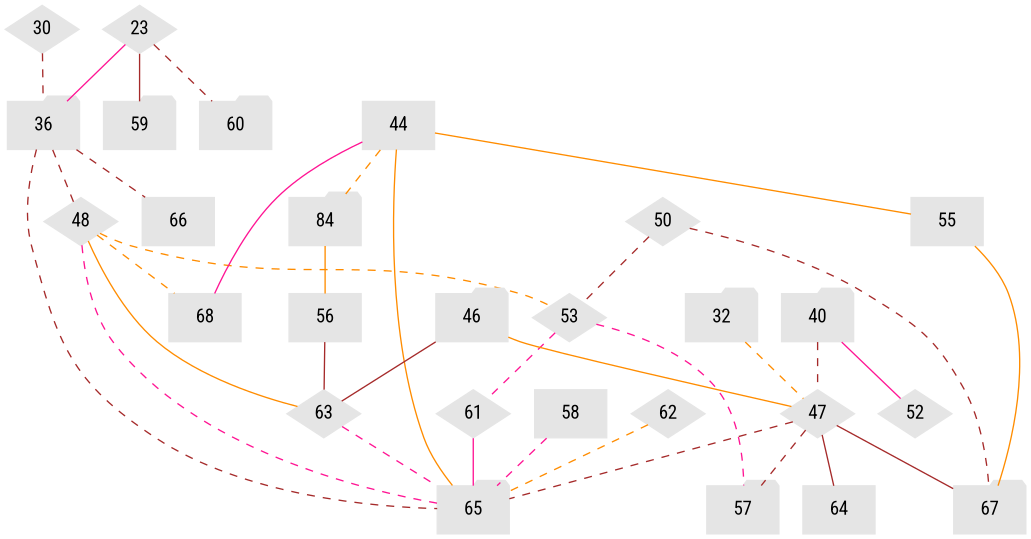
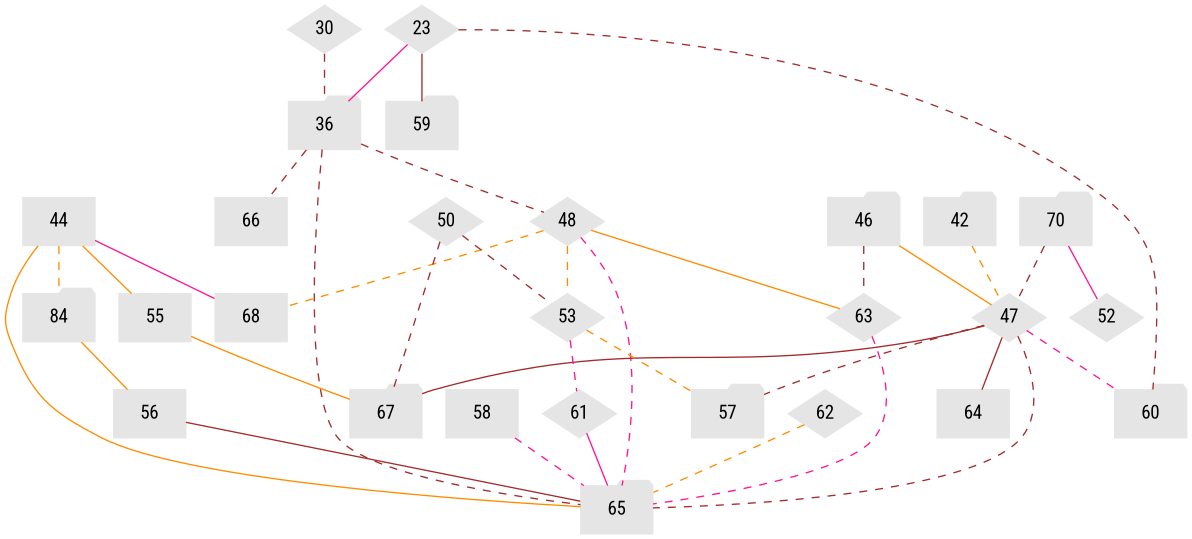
(722, 318) -> (960, 222)
(818, 318) -> (1056, 222)
none -> (1071, 360)
(324, 366) -> (344, 454)
(389, 371) -> (864, 270)
(704, 375) -> (649, 367)
